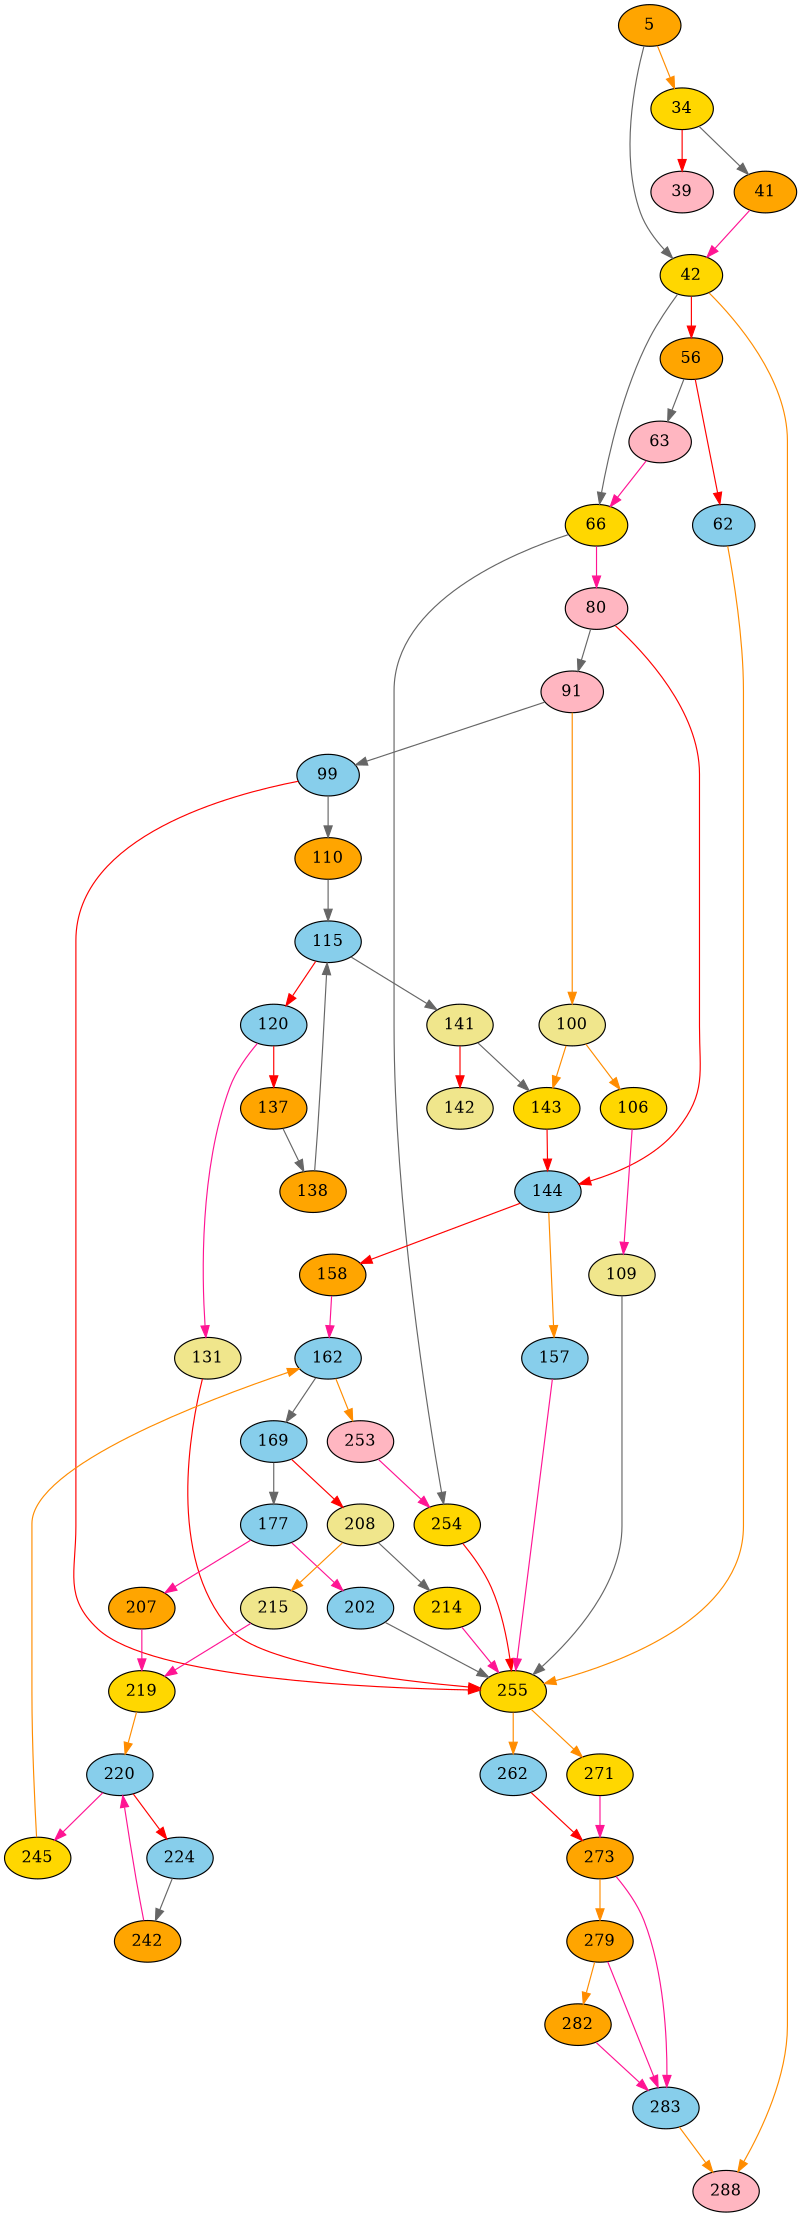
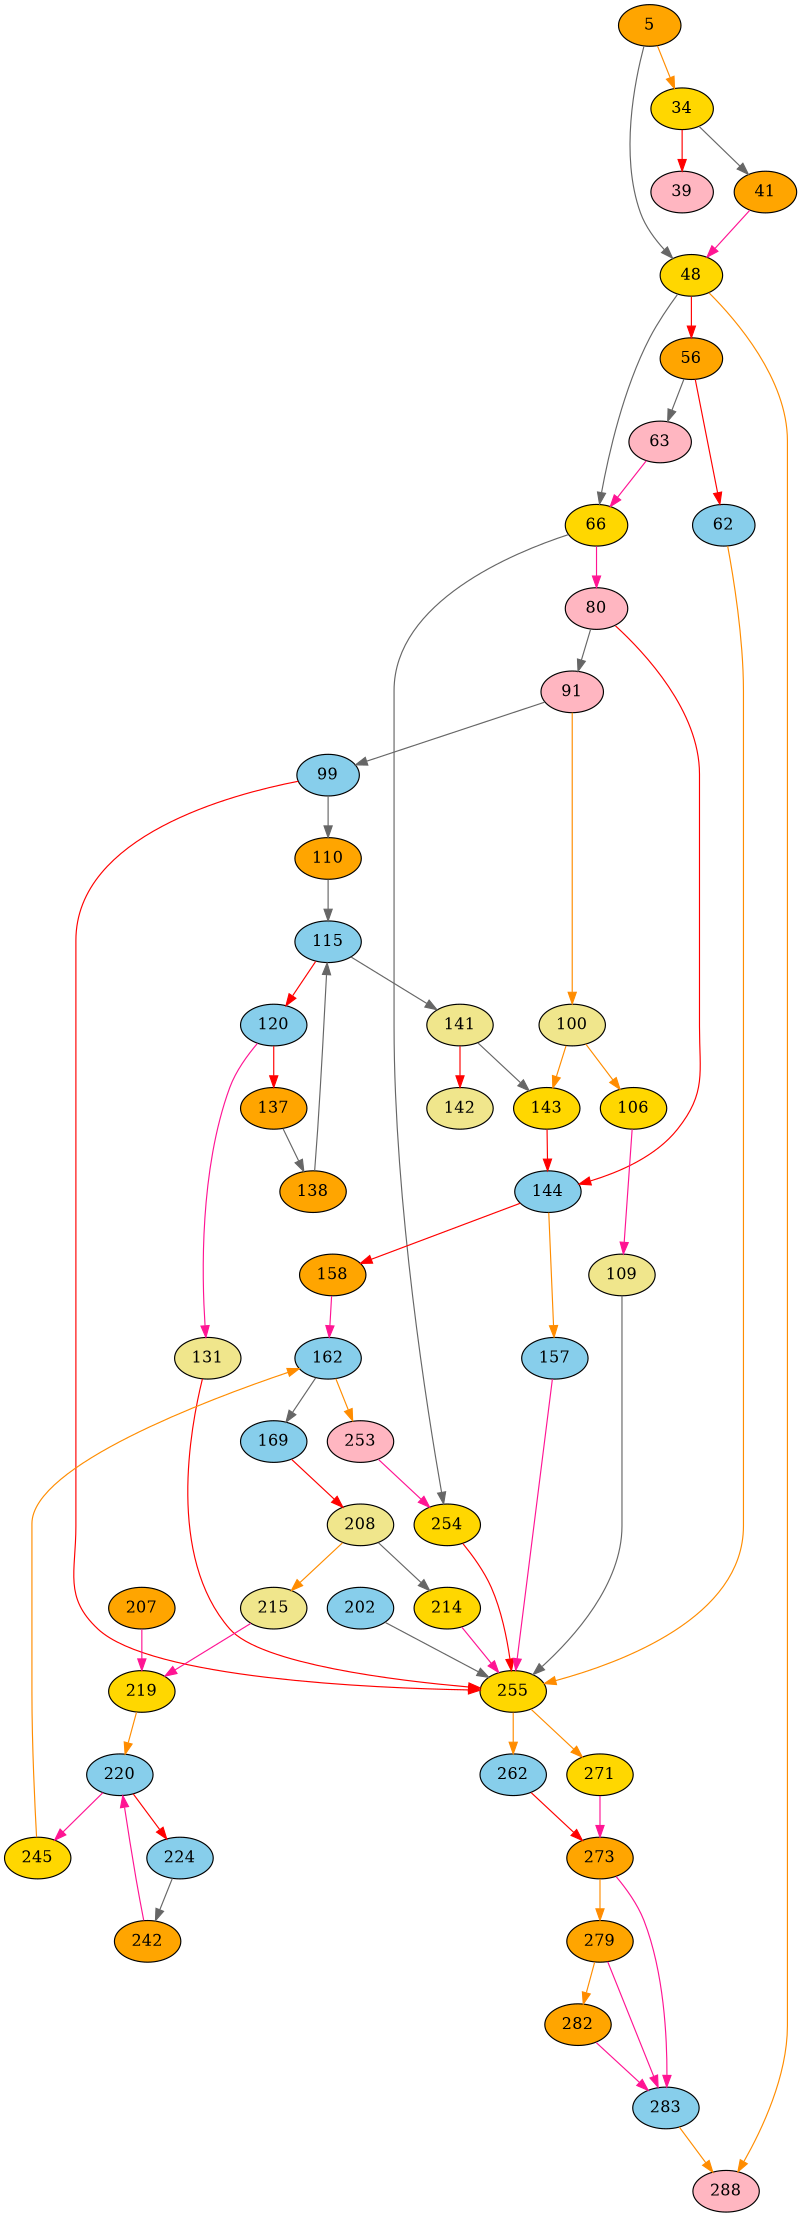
(691, 275) -> (691, 275)
(274, 1525) -> none
